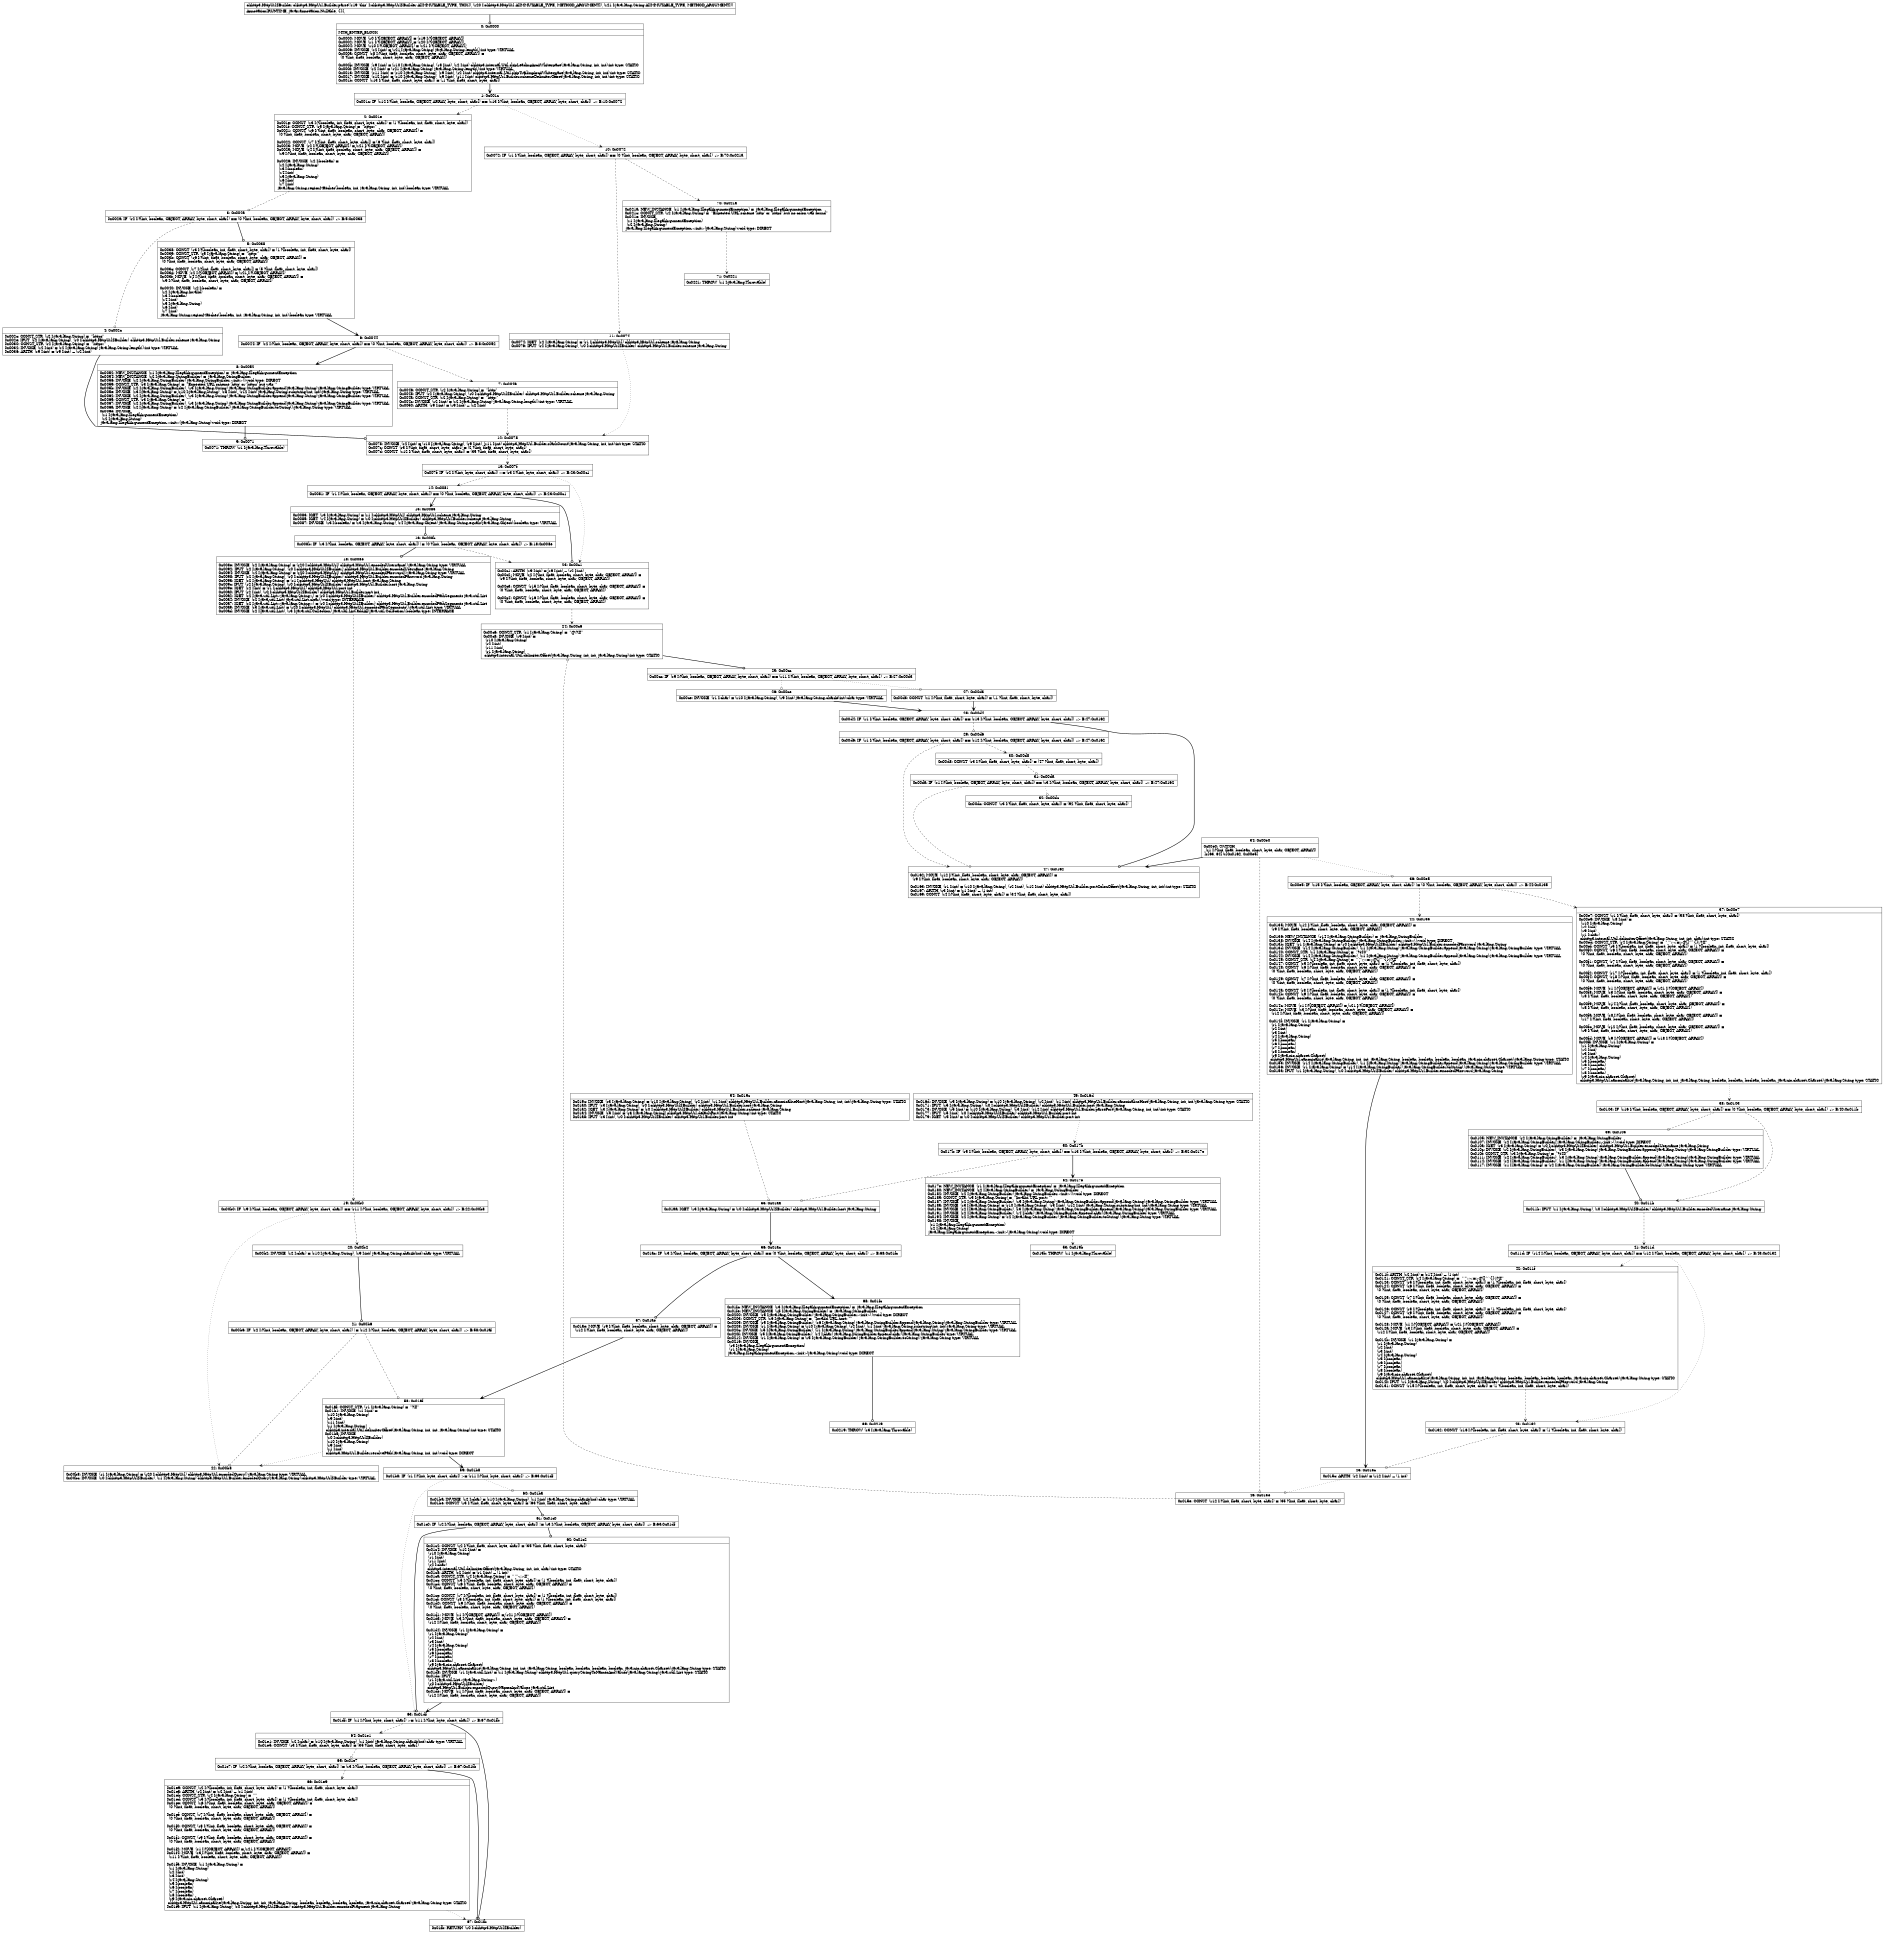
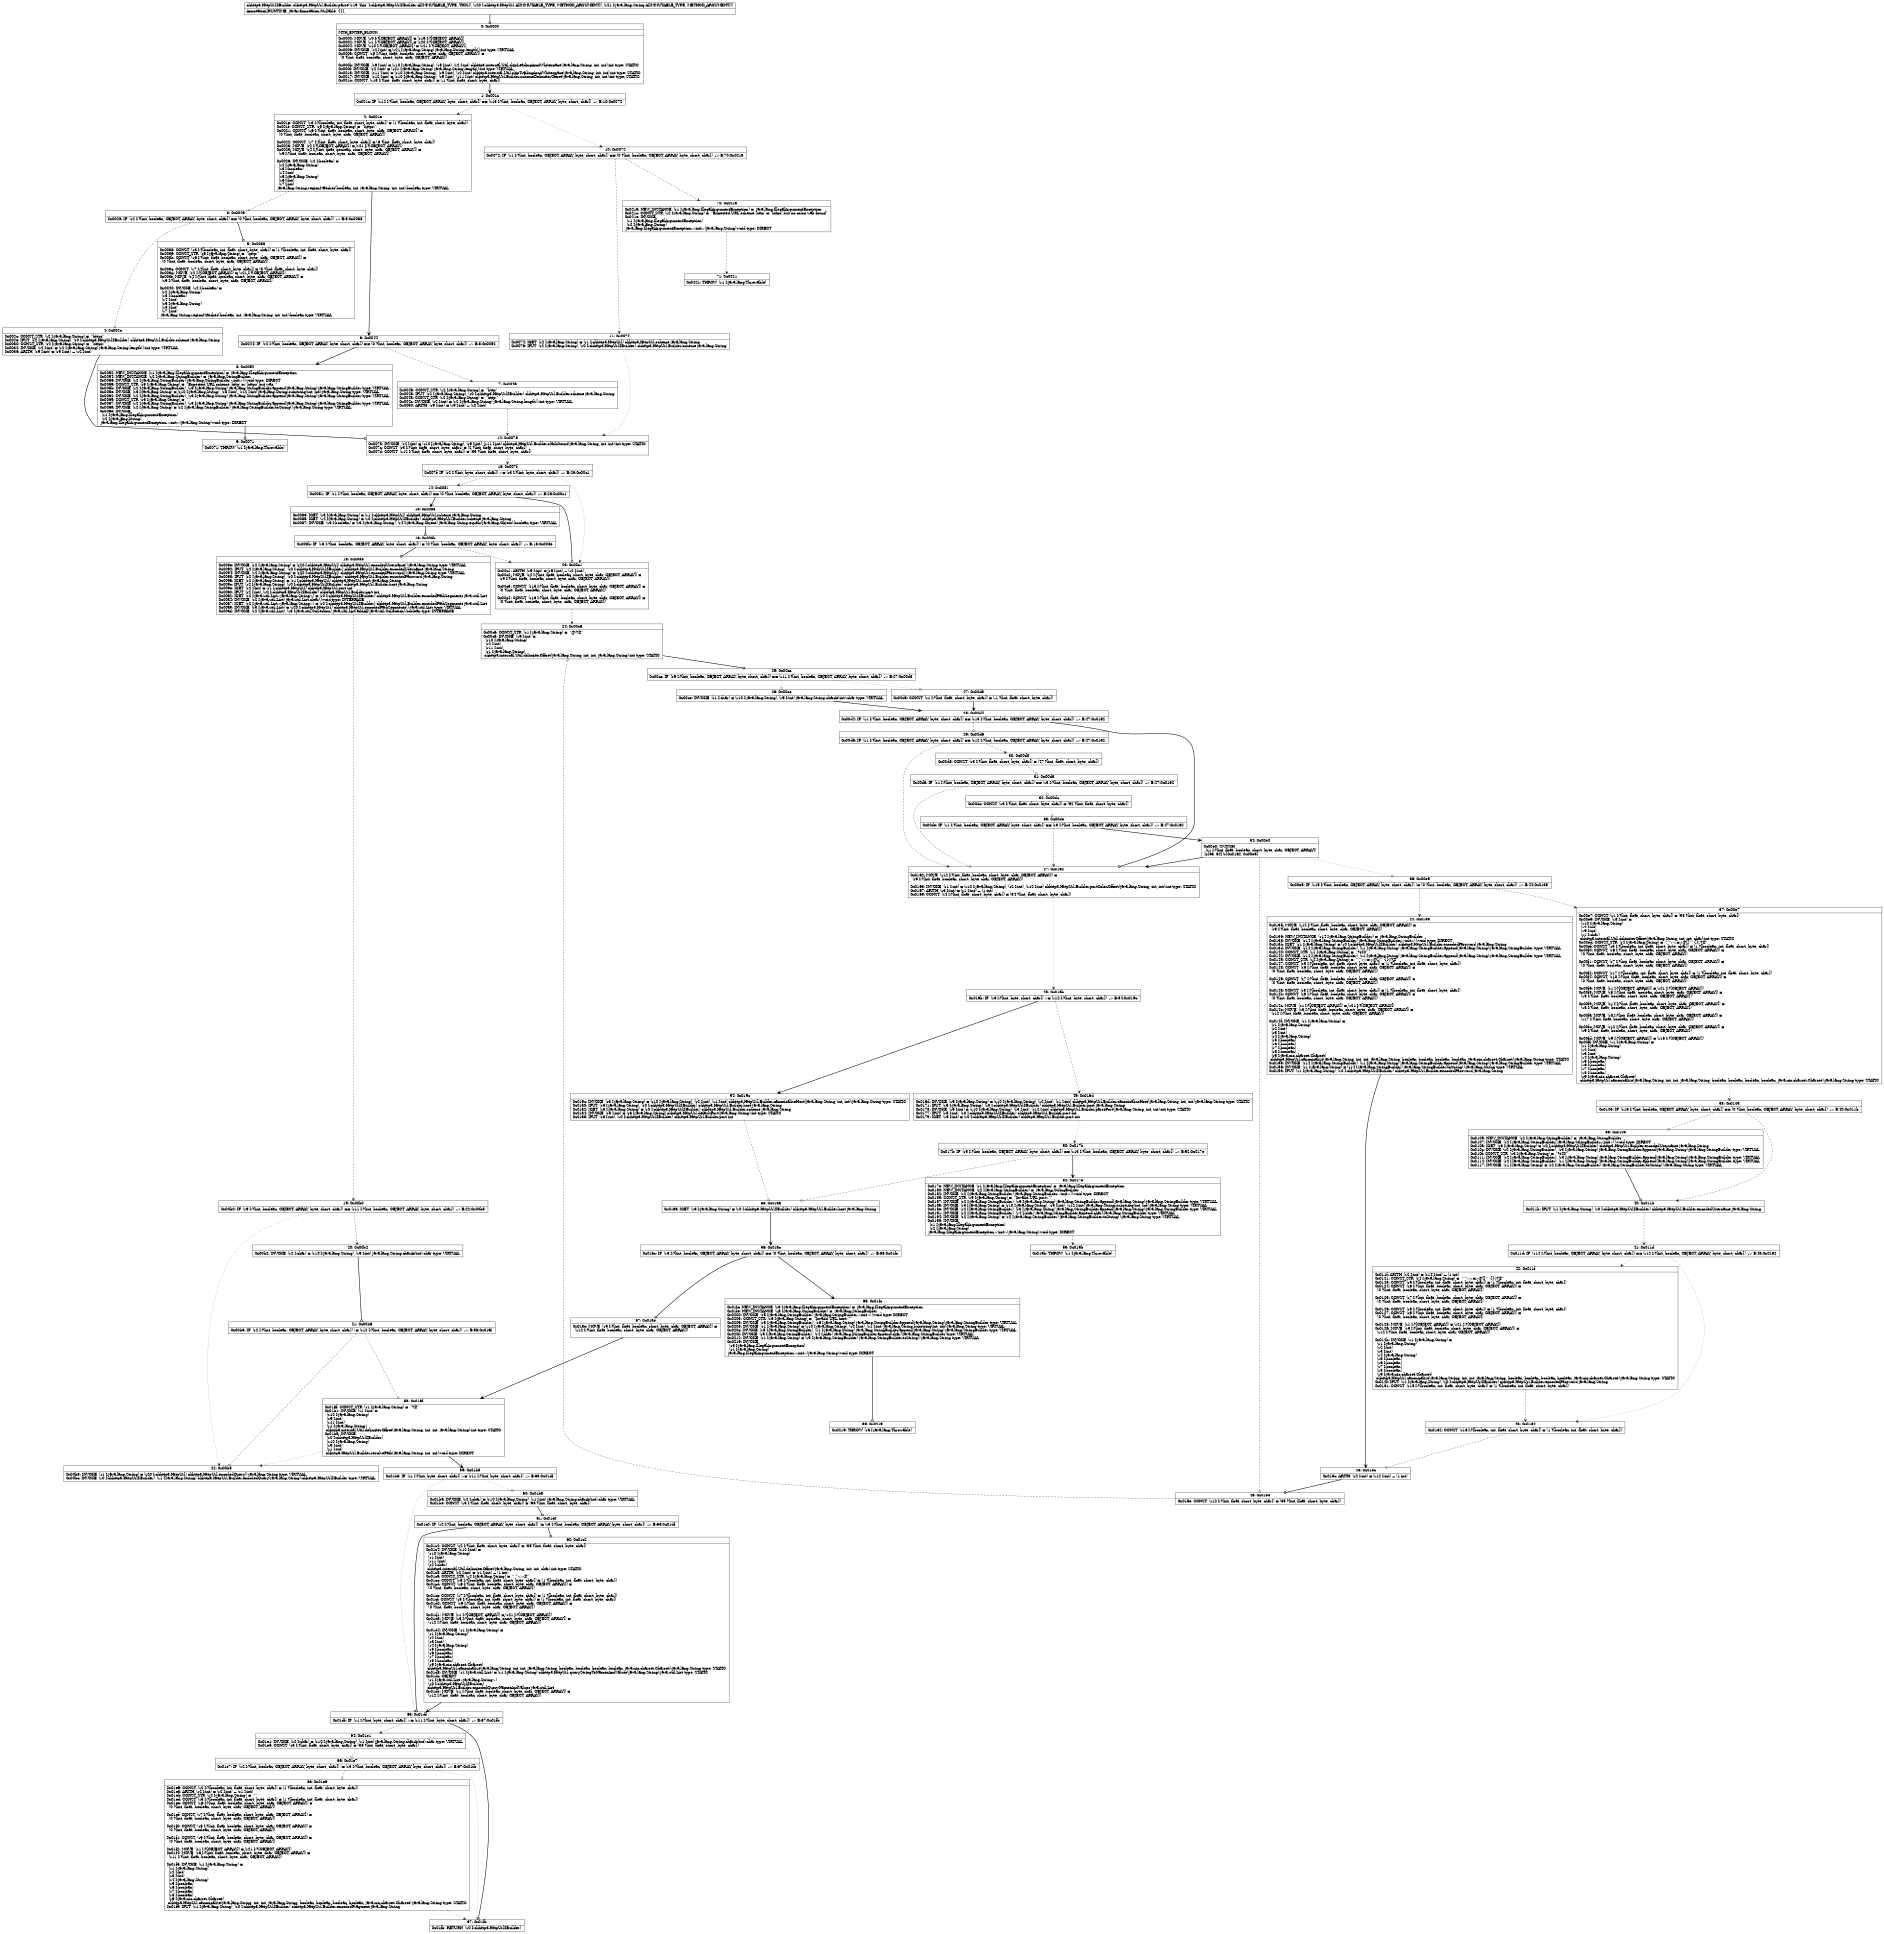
(181, 292) -> (181, 292)
(341, 326) -> (370, 262)
none -> (1054, 823)
none -> (1054, 996)
(1314, 1486) -> (1314, 1486)
(440, 1676) -> (442, 1676)
(344, 1774) -> (344, 1774)
(478, 1825) -> (478, 1825)
